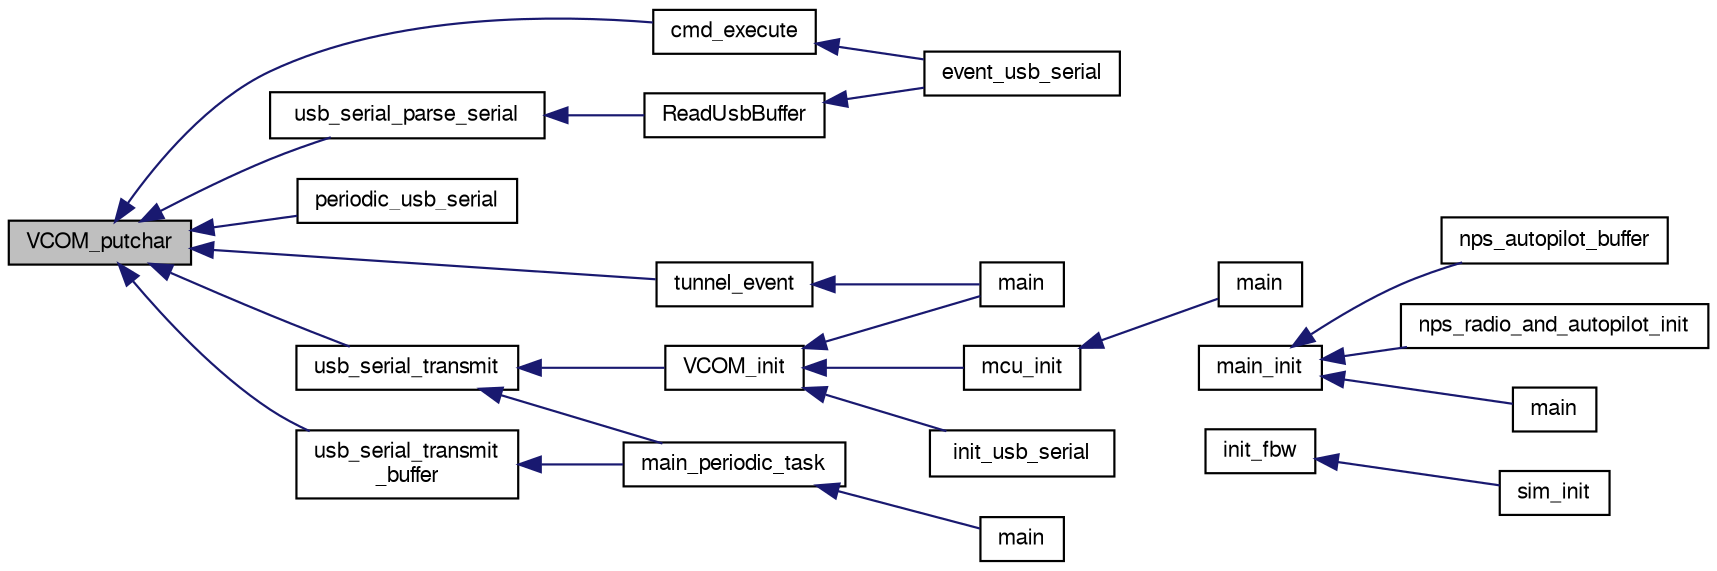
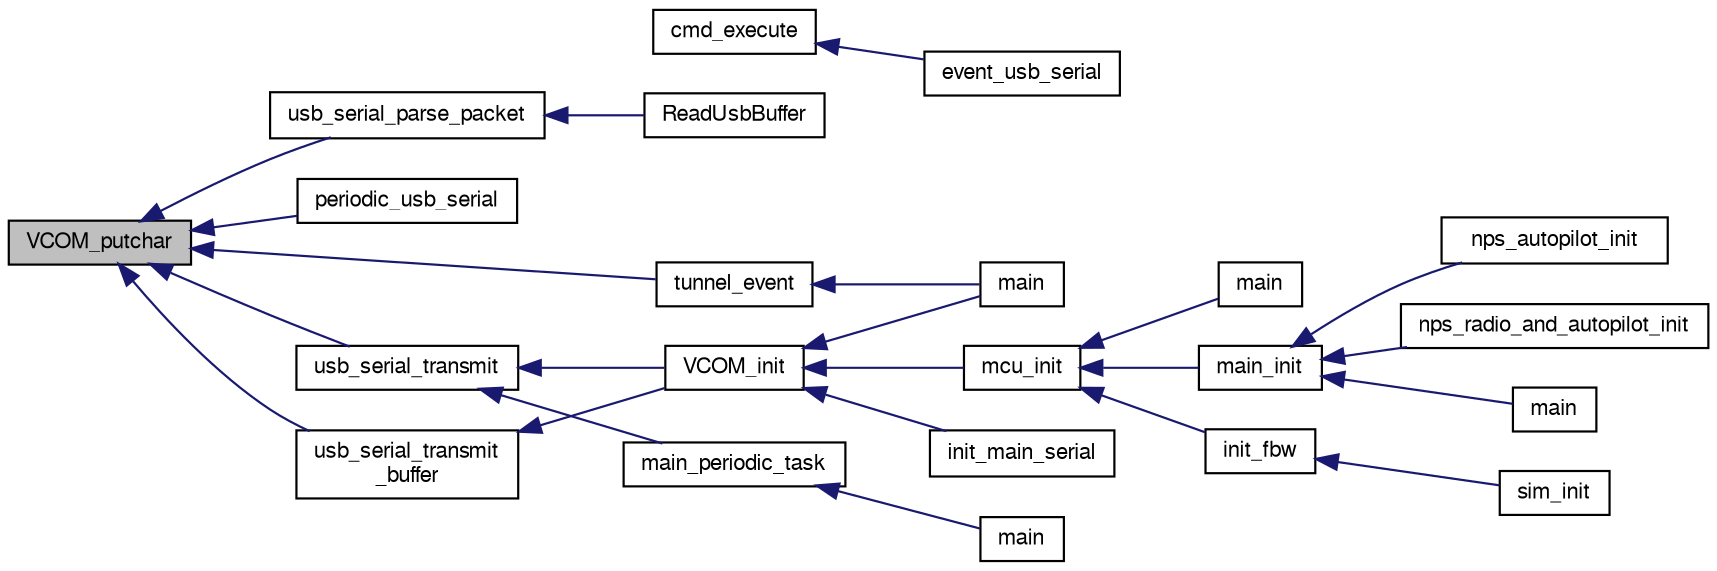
(362, 40) -> none
(885, 93) -> none
(407, 115) -> (407, 115)
(1555, 240) -> (1555, 240)
none -> (1151, 368)
none -> (1153, 414)
(1022, 453) -> (1022, 453)
(582, 464) -> (602, 407)
